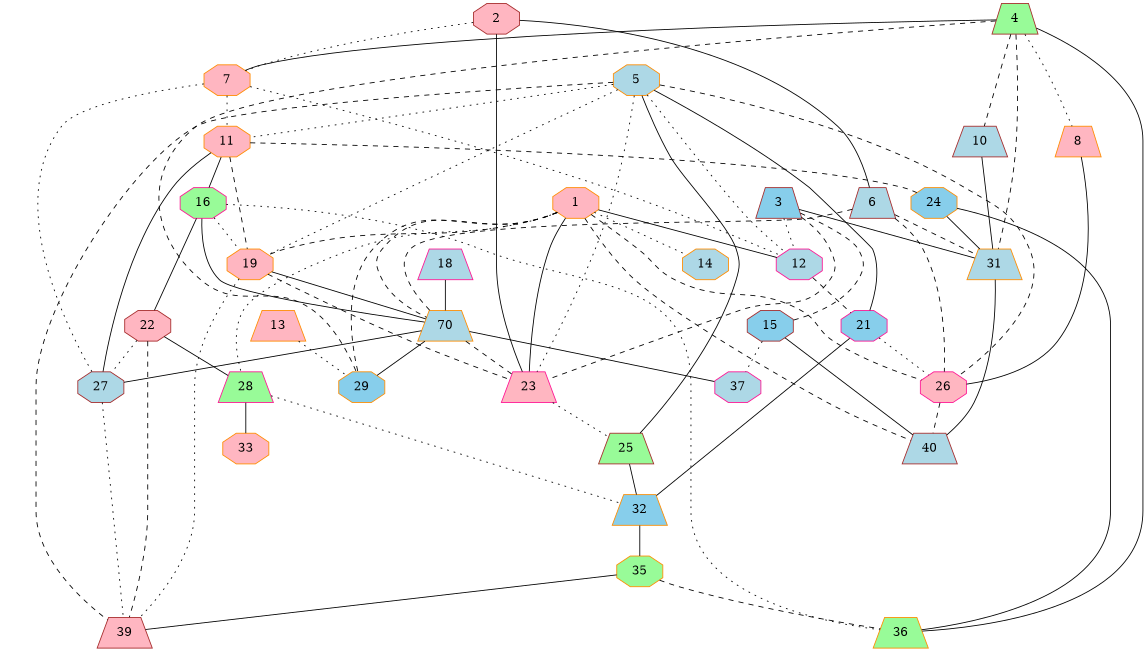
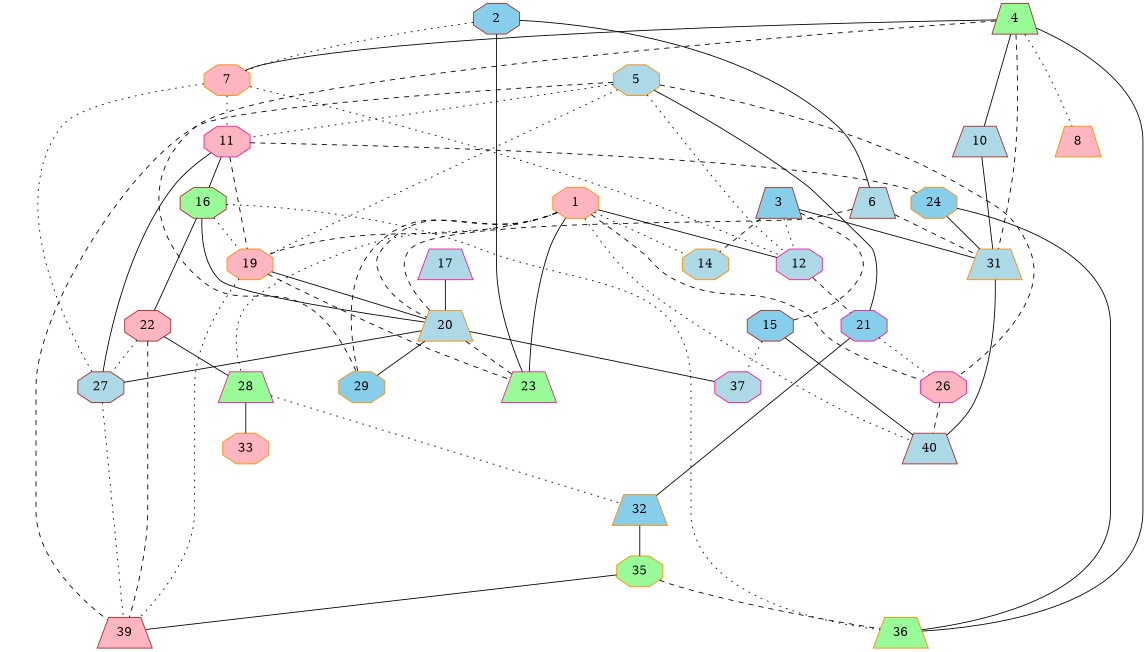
(497, 19) -> (497, 19)
(998, 80) -> (998, 80)
(227, 142) -> (227, 142)
(203, 203) -> (203, 203)
(602, 232) -> none
(445, 264) -> (445, 264)
(937, 288) -> none
(1077, 302) -> none
(735, 312) -> (742, 234)
(278, 326) -> none
(445, 326) -> (445, 326)
(734, 348) -> (734, 348)
(529, 387) -> (529, 387)
(626, 449) -> none
